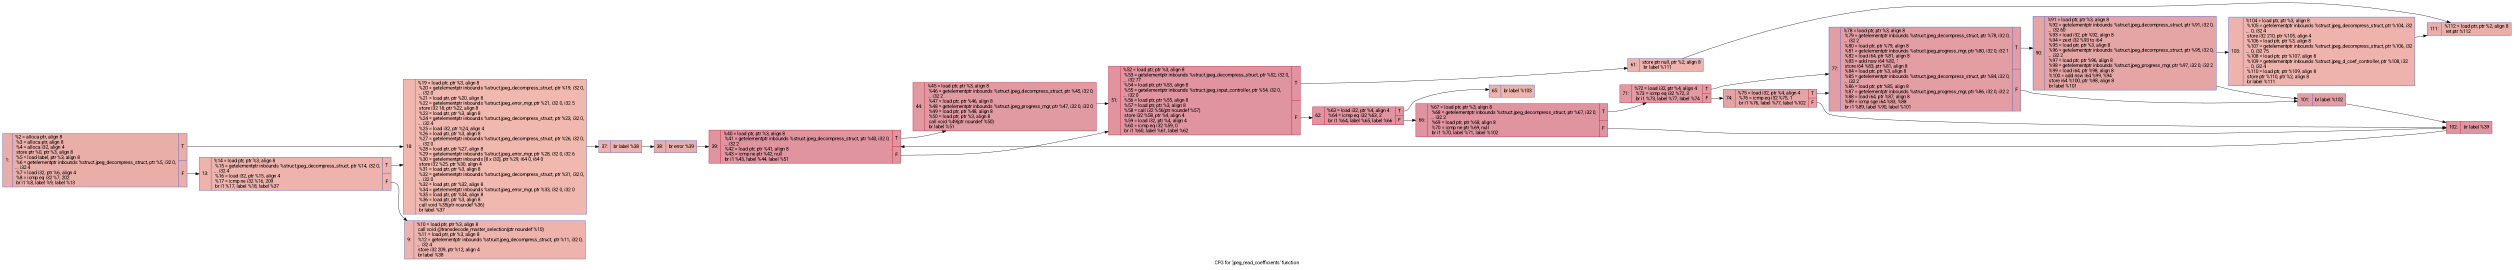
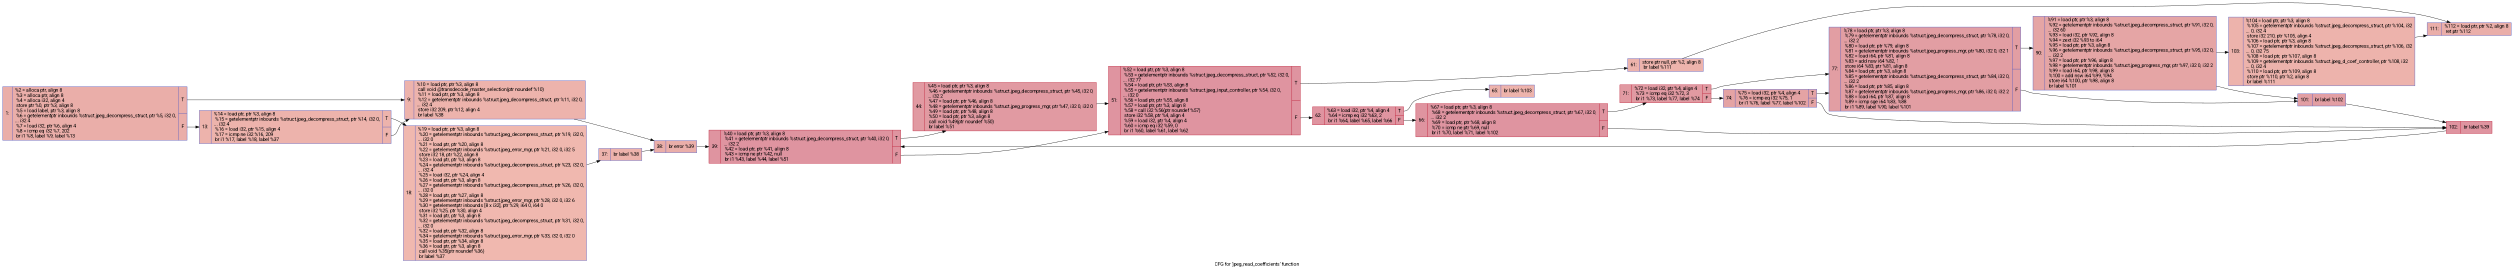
(1770, 98) -> (1770, 98)
none -> (612, 129)
(293, 147) -> (294, 100)
